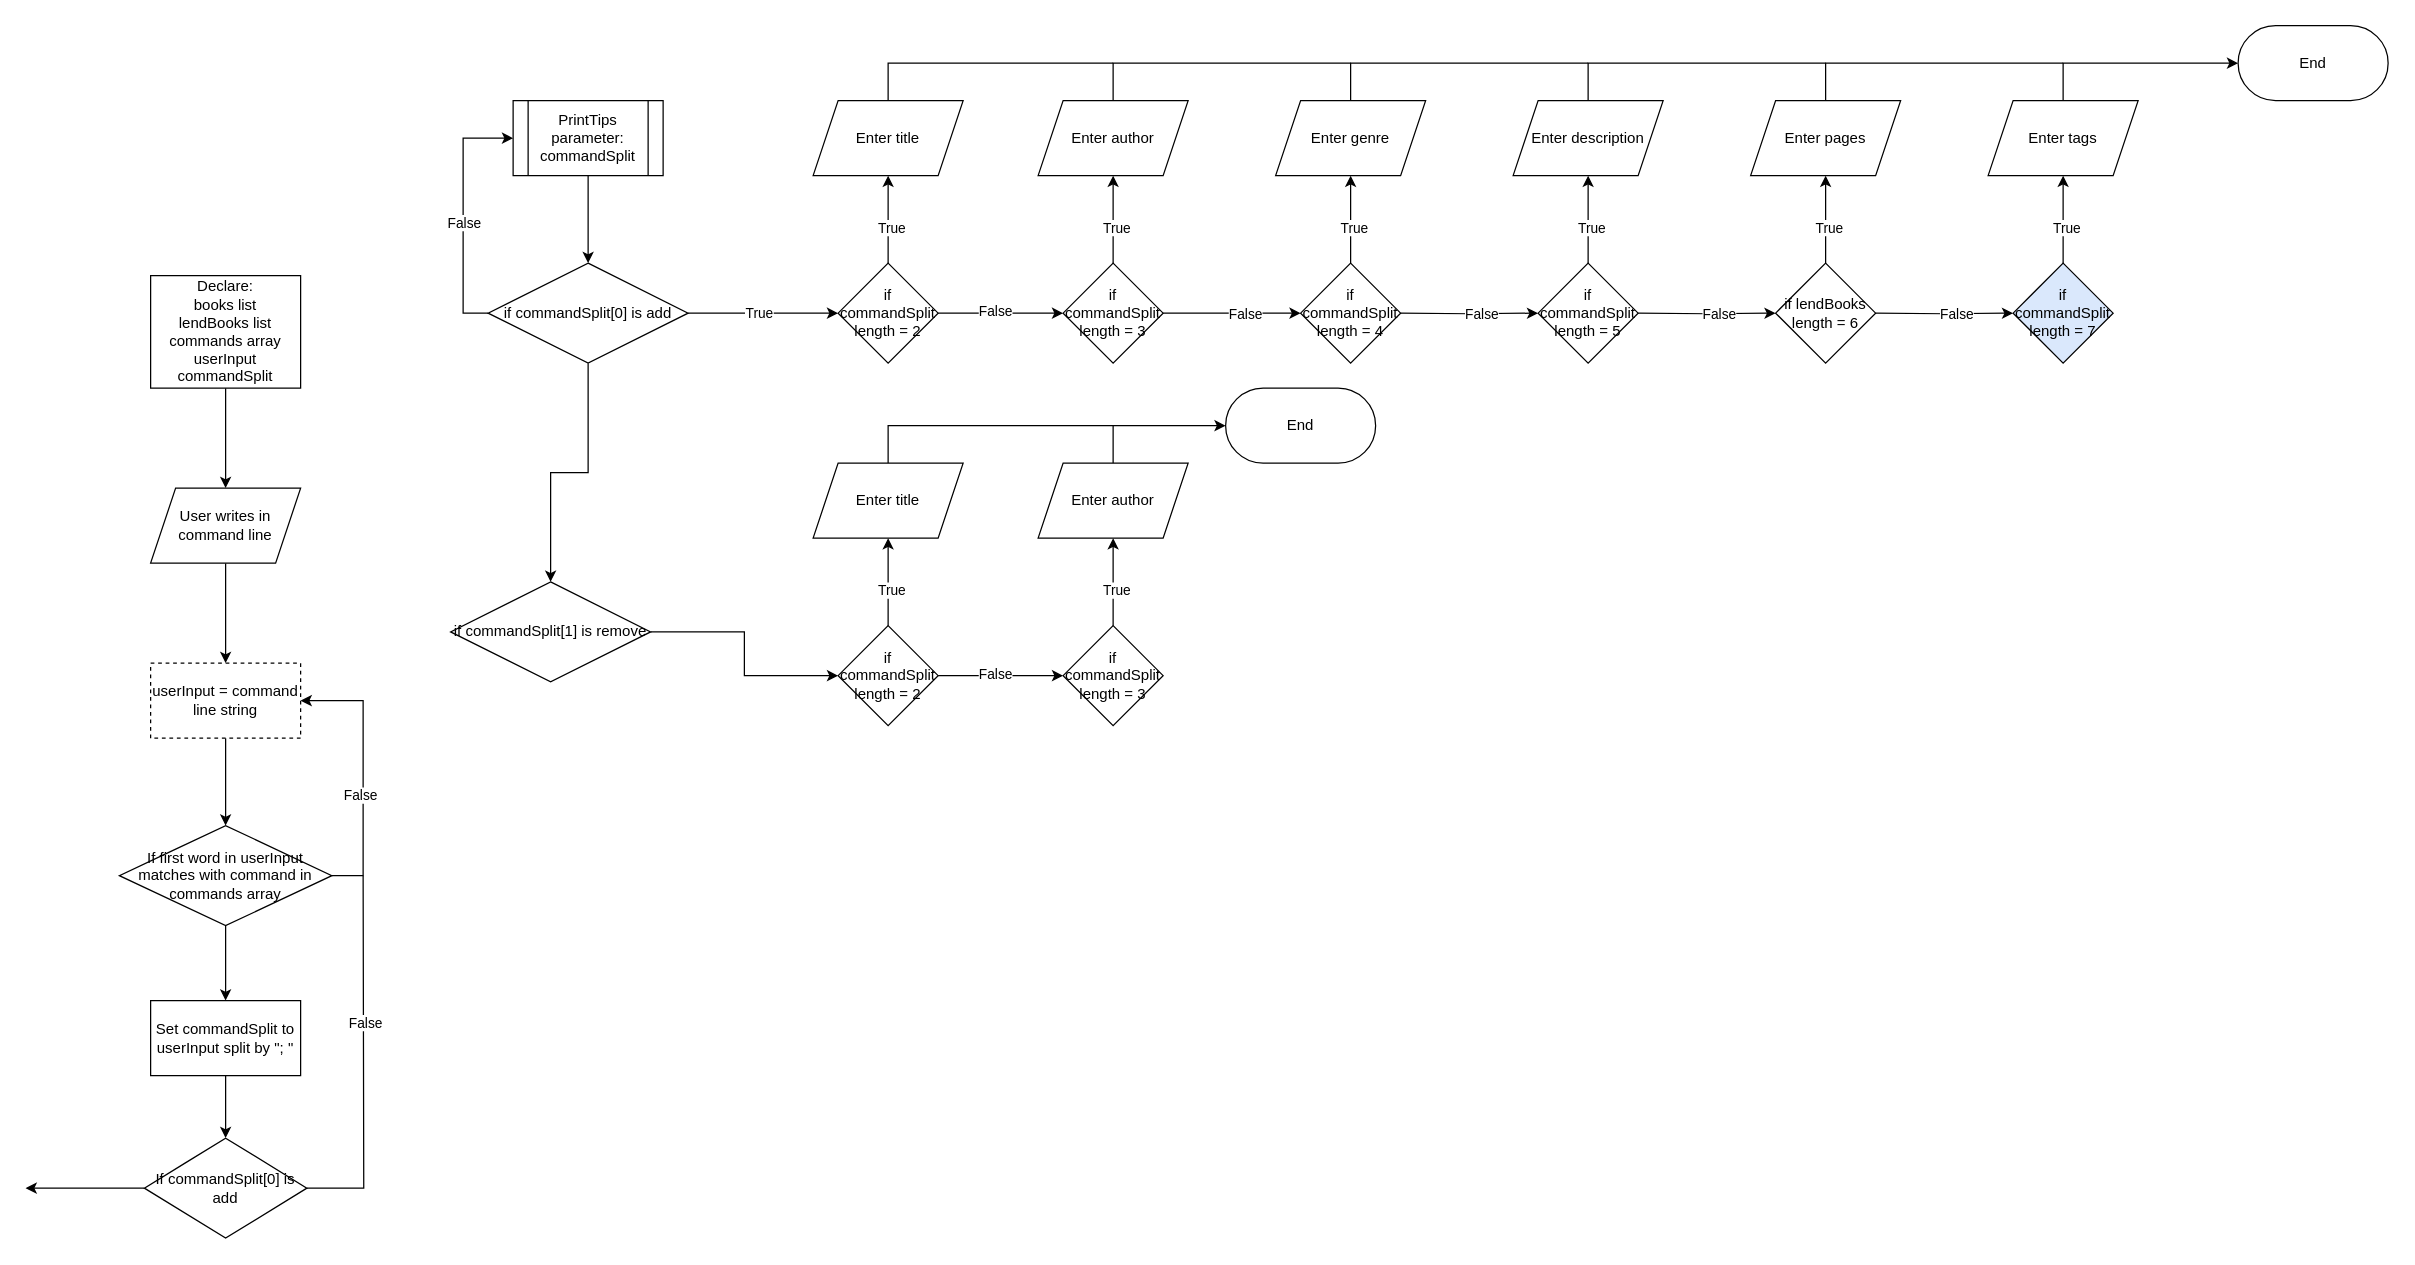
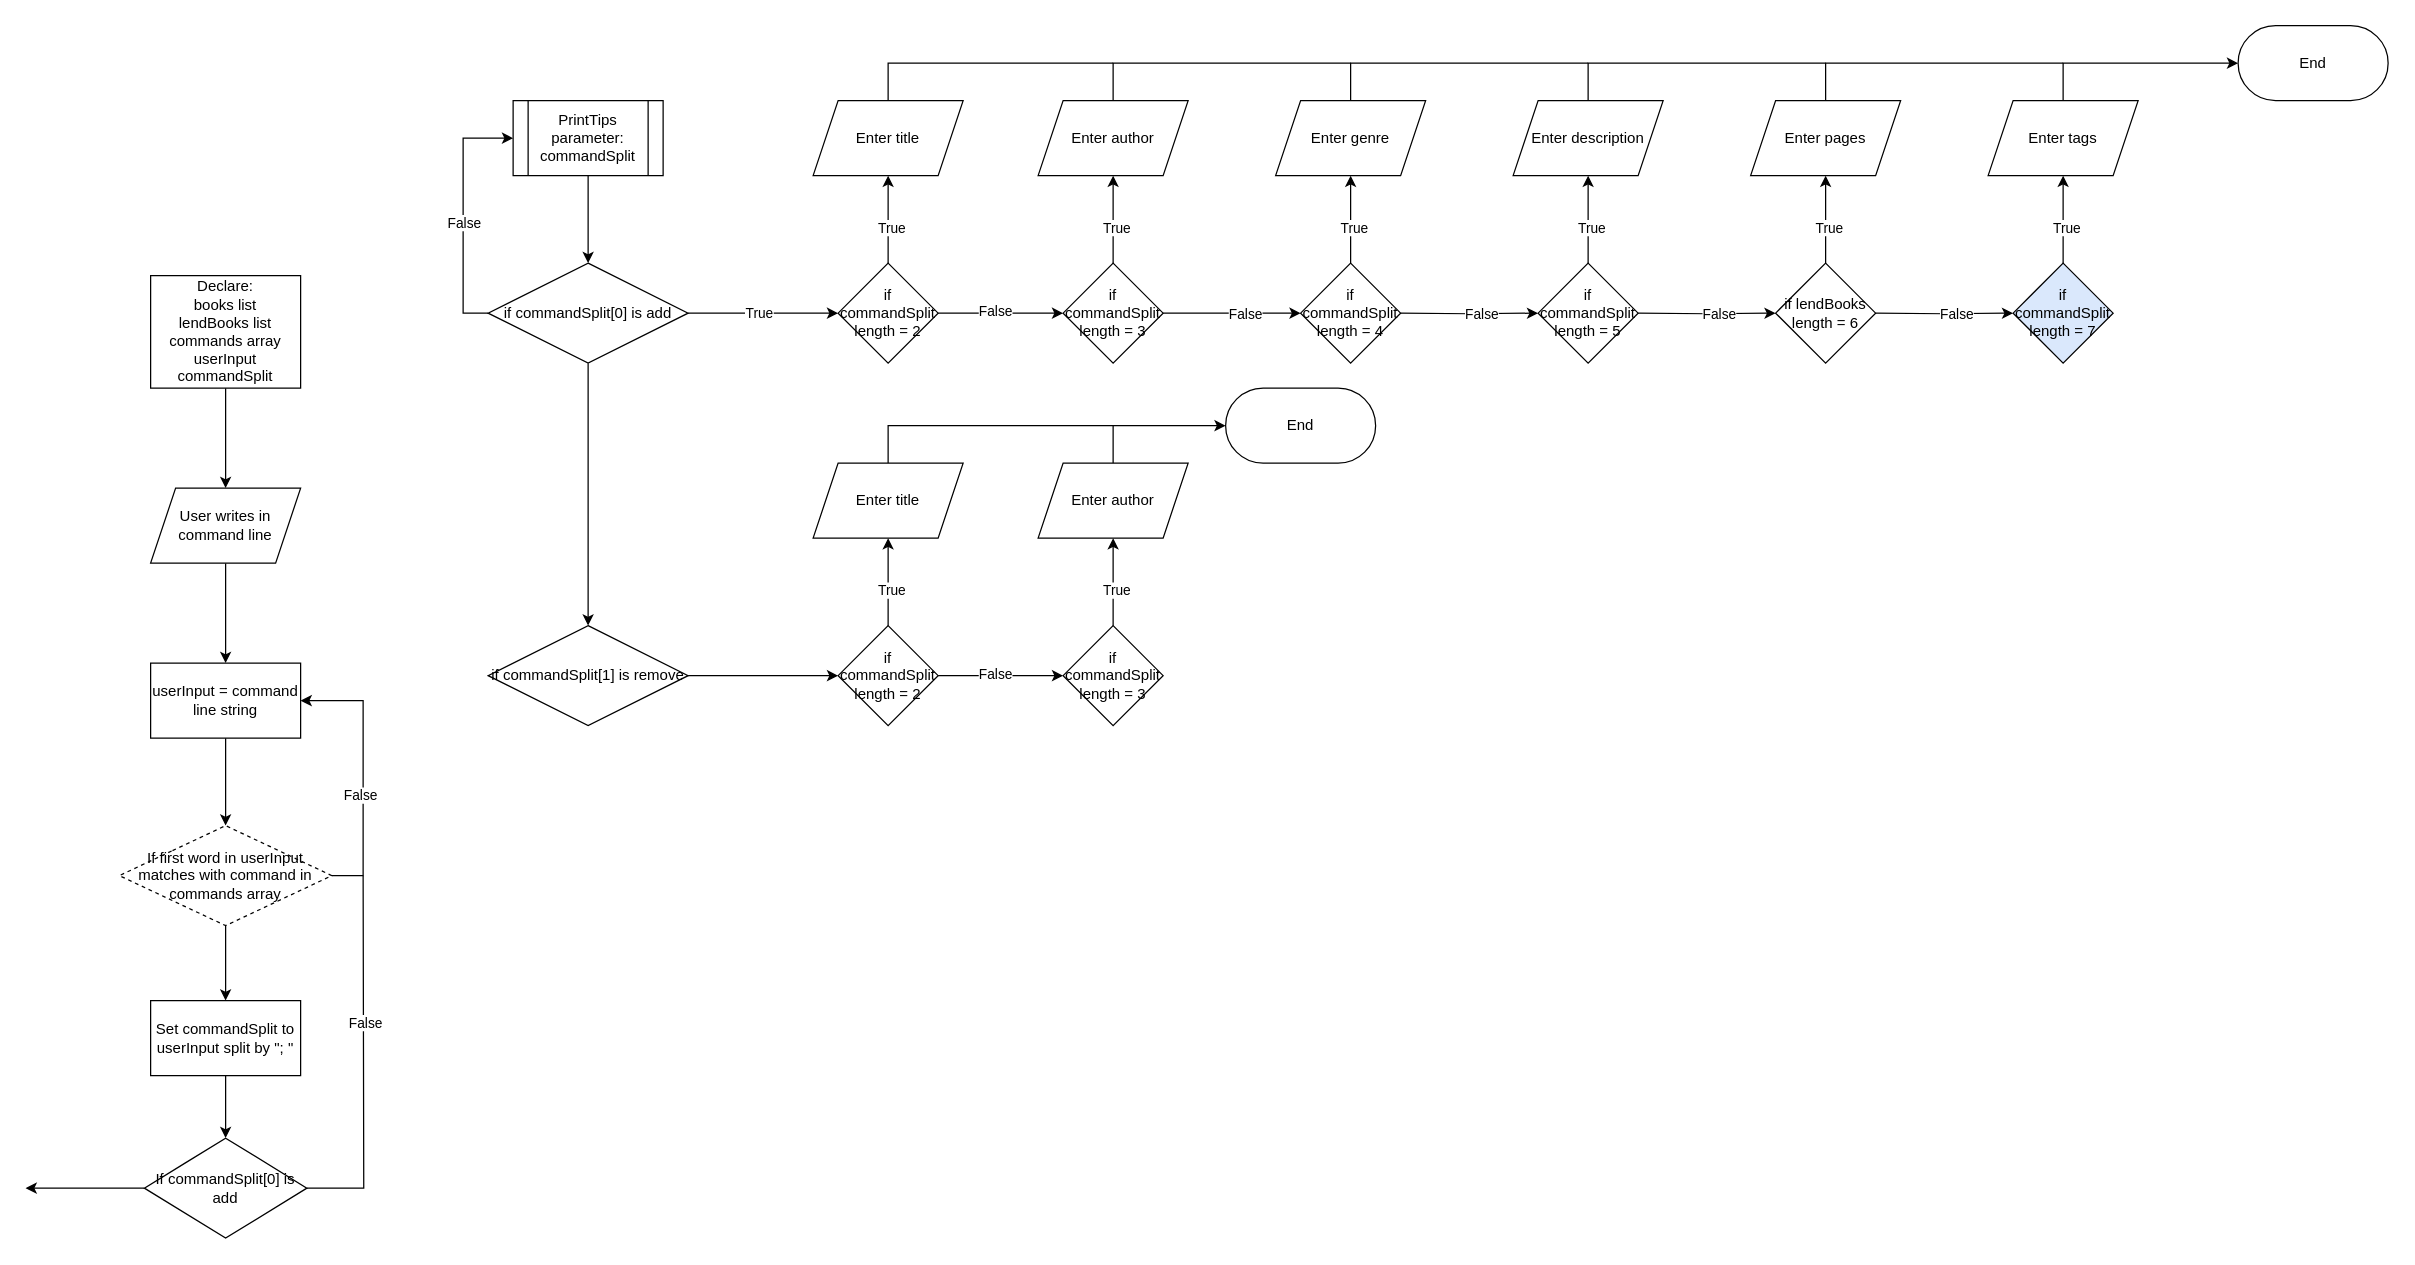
(551, 632) -> (588, 676)
(226, 701) -> (226, 701)
(226, 876) -> (226, 876)
